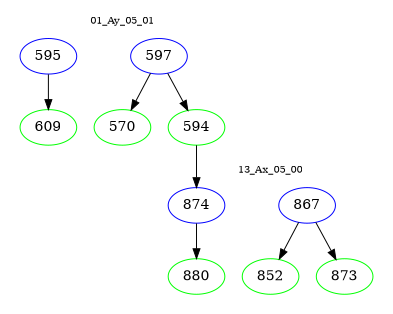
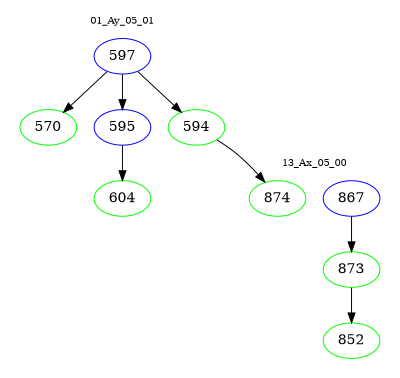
none -> (122, 87)
(48, 127) -> (122, 198)
(197, 205) -> (277, 198)
(291, 236) -> (352, 300)
(197, 276) -> none
